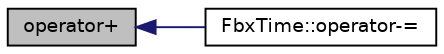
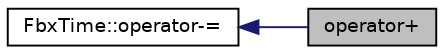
(180, 27) -> (283, 27)
